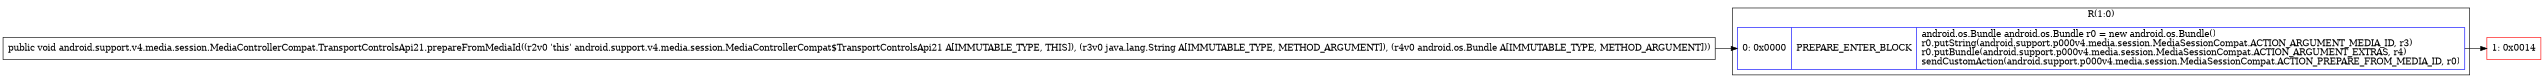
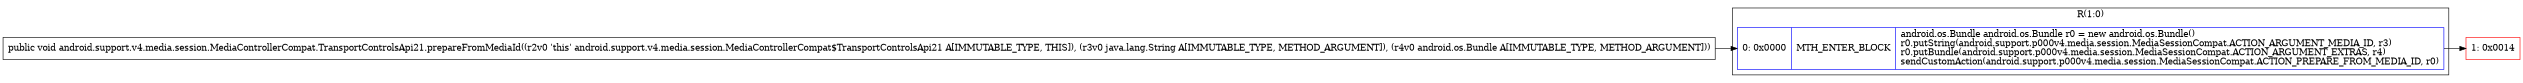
(1854, 48) -> (1844, 48)
